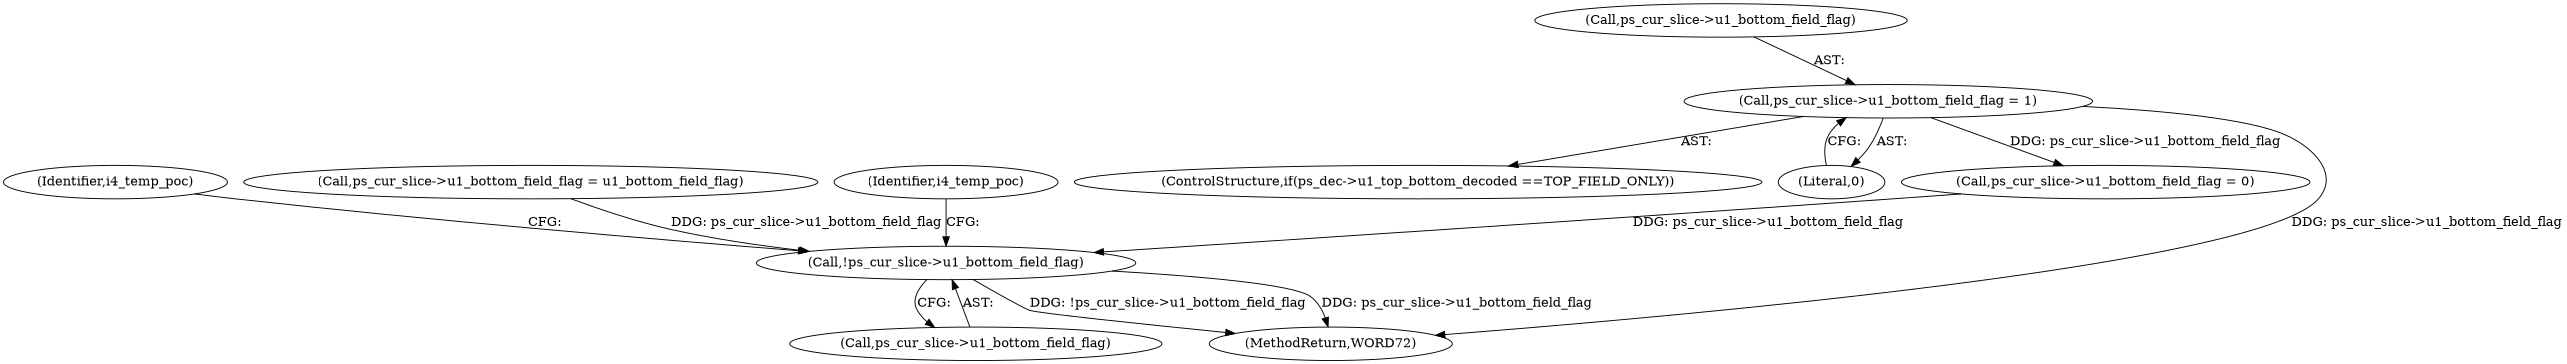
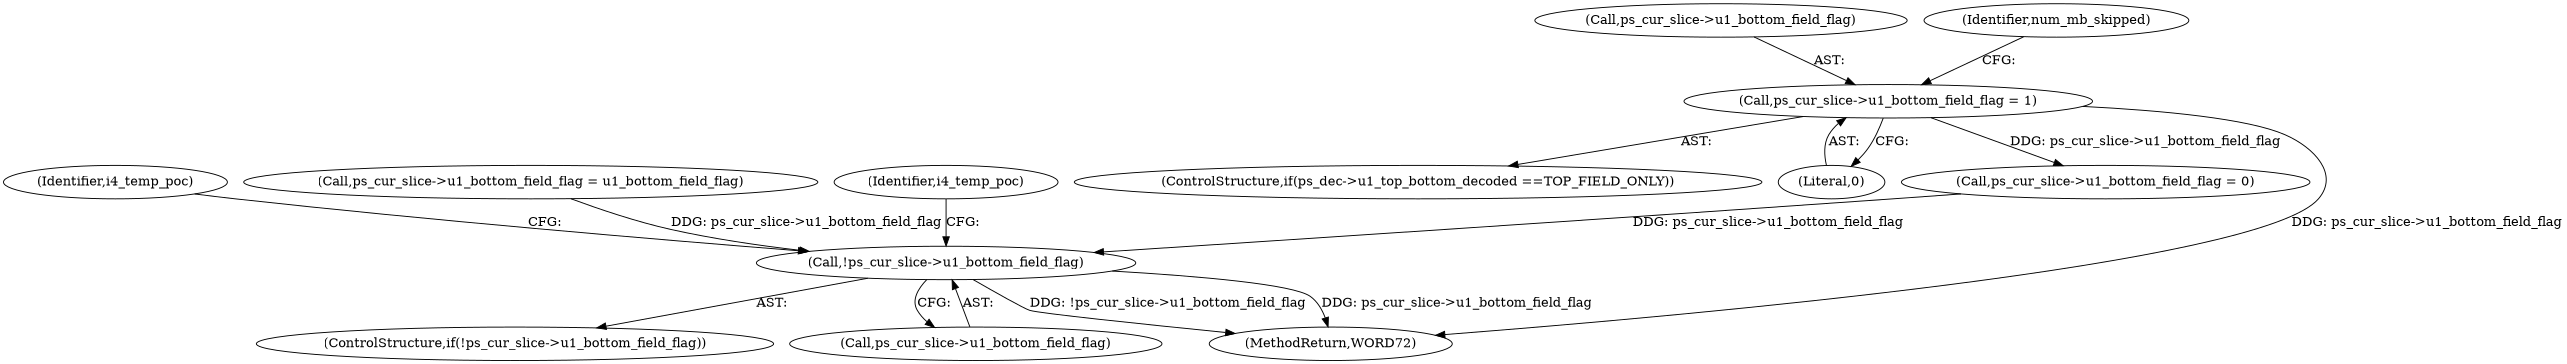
none -> (2056, 20)
(1846, 142) -> (1846, 142)
(1894, 142) -> (1894, 142)
none -> (515, 344)
